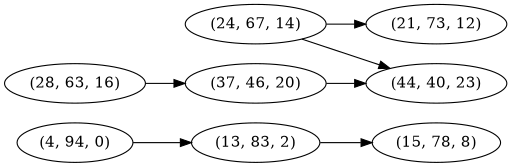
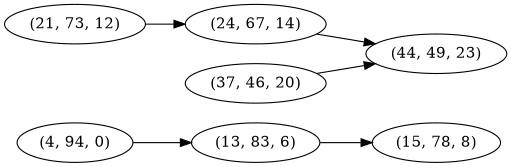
(340, 24) -> (160, 24)
(75, 83) -> none
(436, 83) -> (436, 54)
(256, 143) -> (256, 143)
